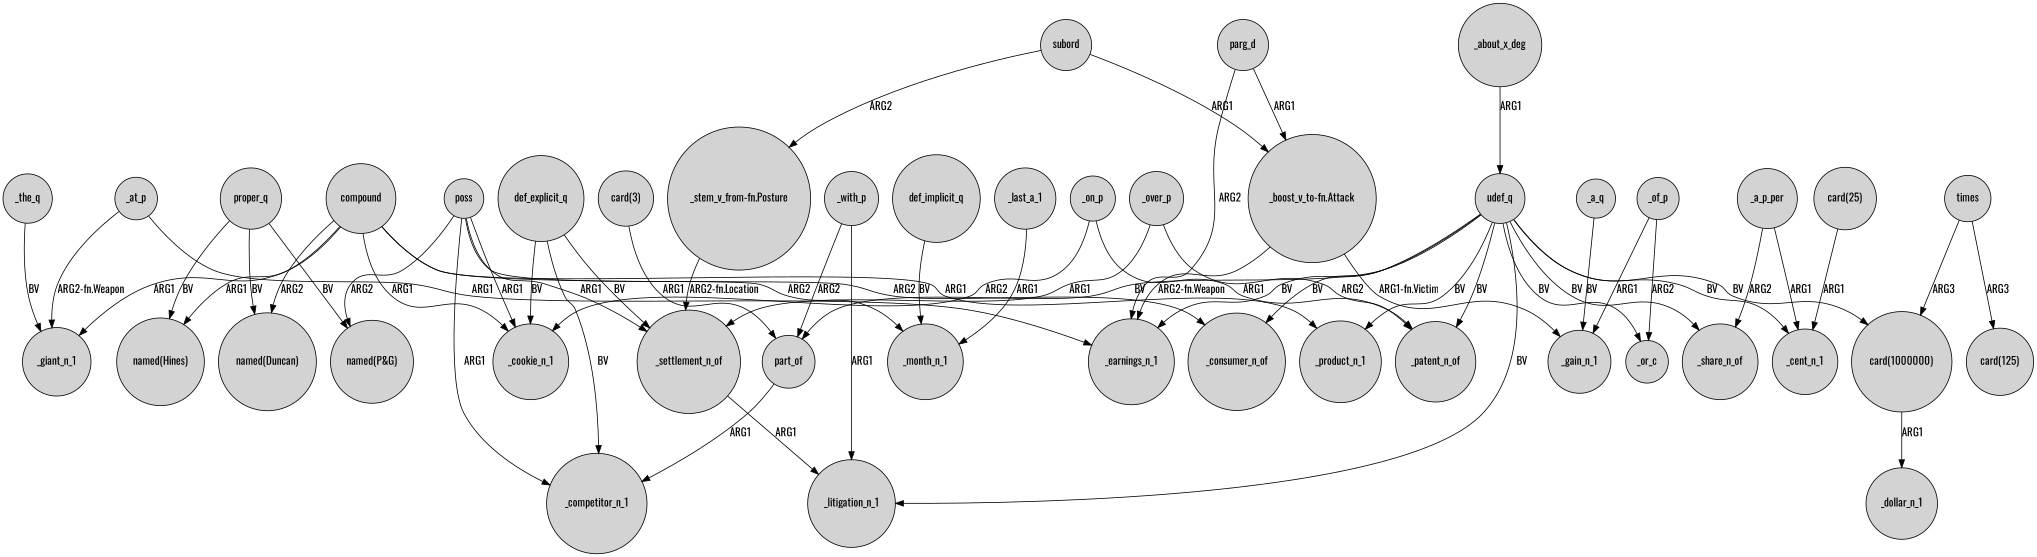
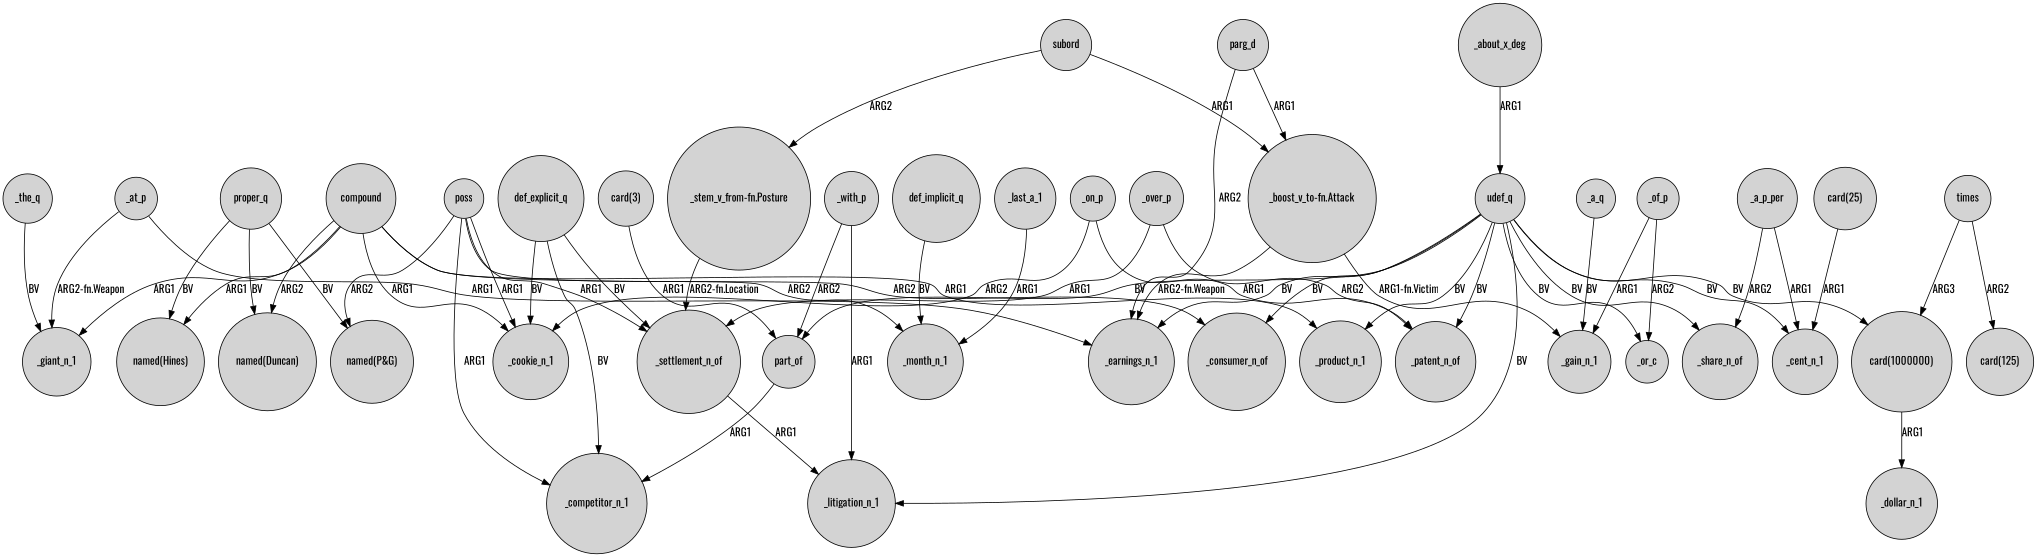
(1998, 290) -> (1998, 290)
